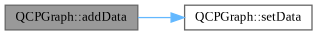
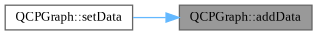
(154, 18) -> (149, 18)
